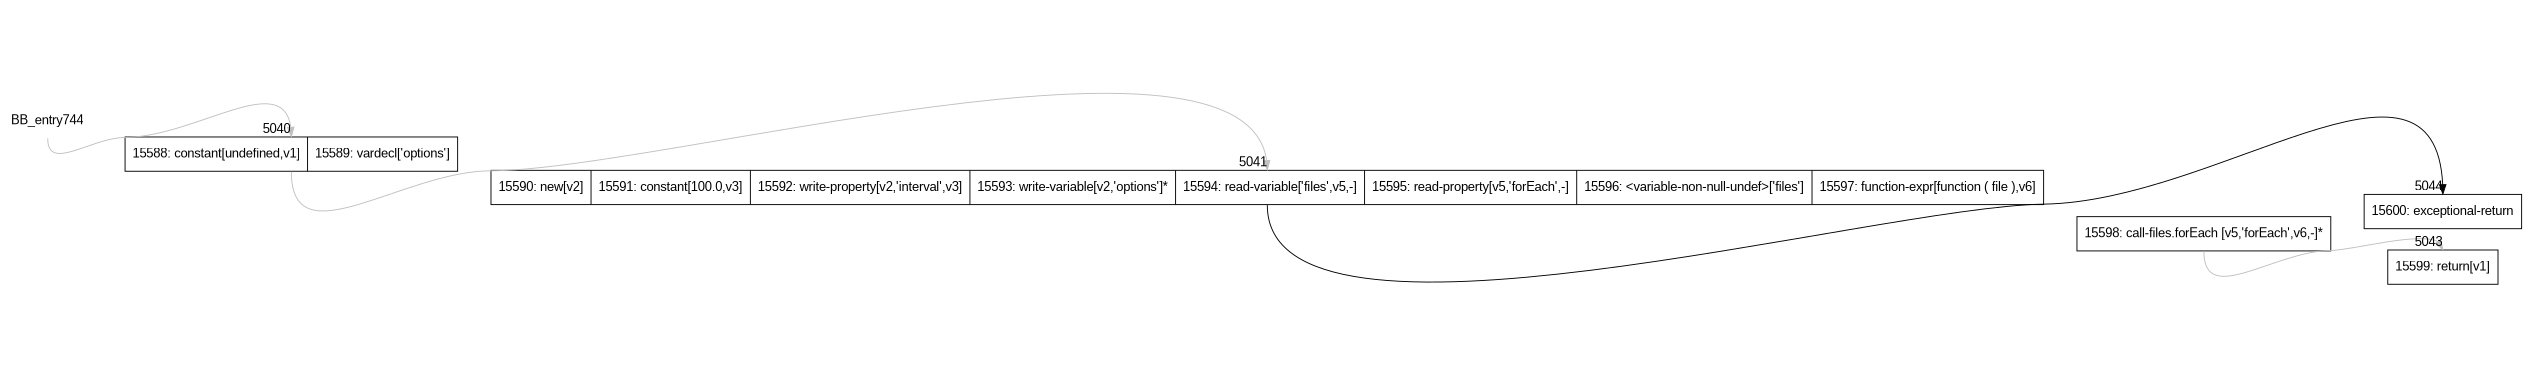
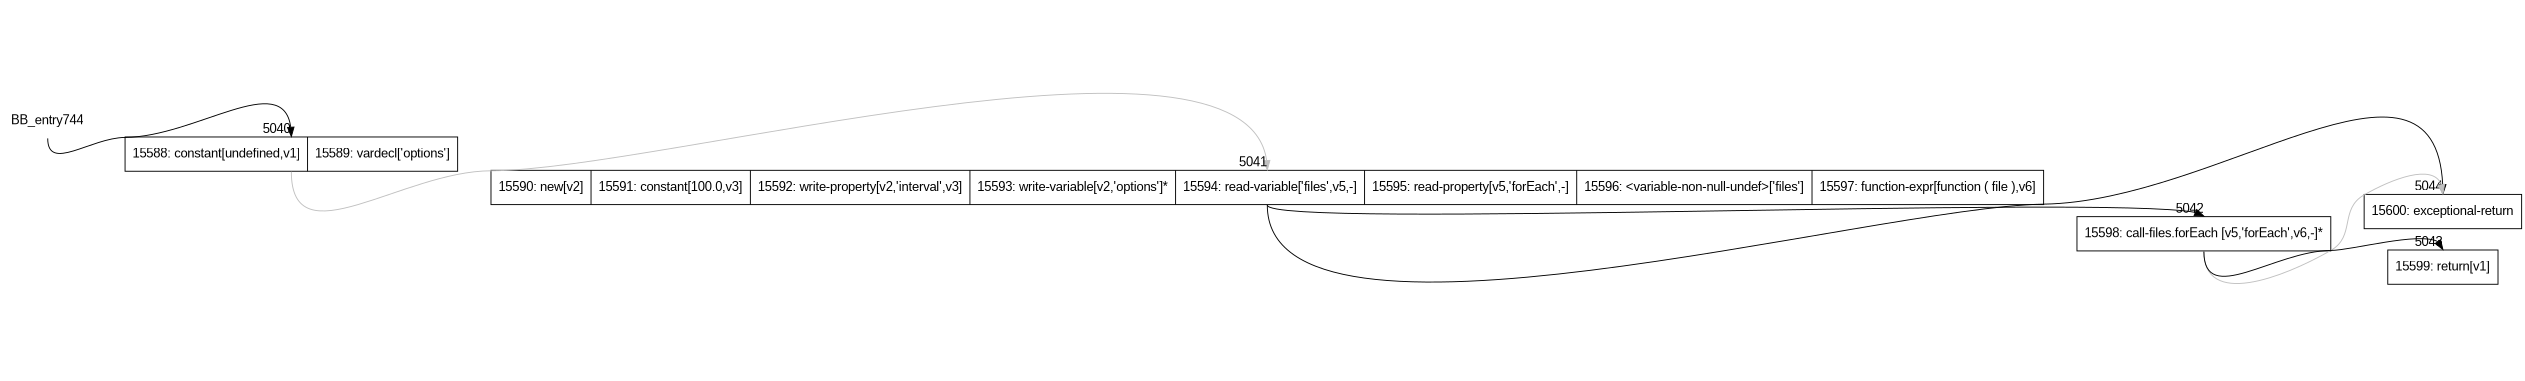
(171, 130) -> (171, 130)
none -> (1731, 211)
(2312, 253) -> (2312, 253)
none -> (2317, 258)
